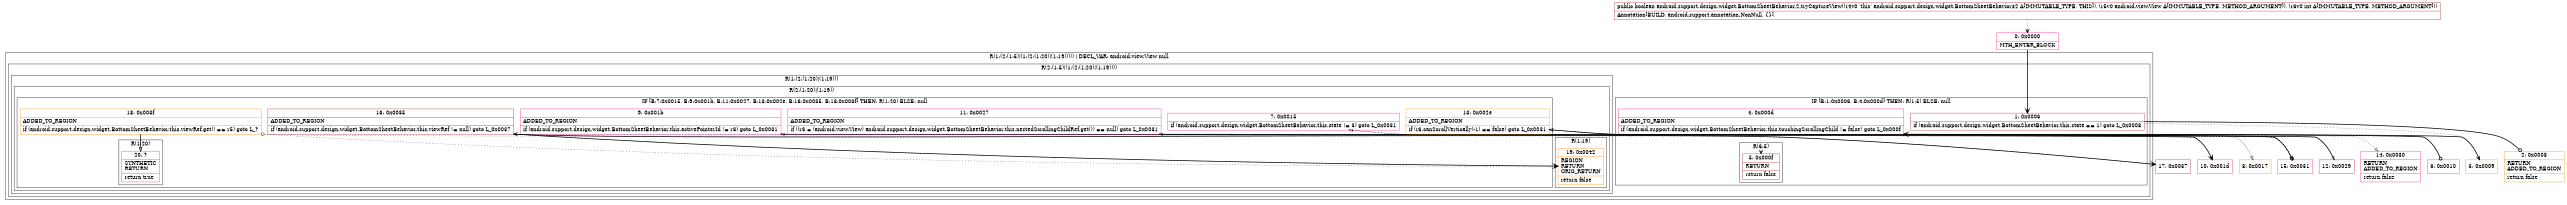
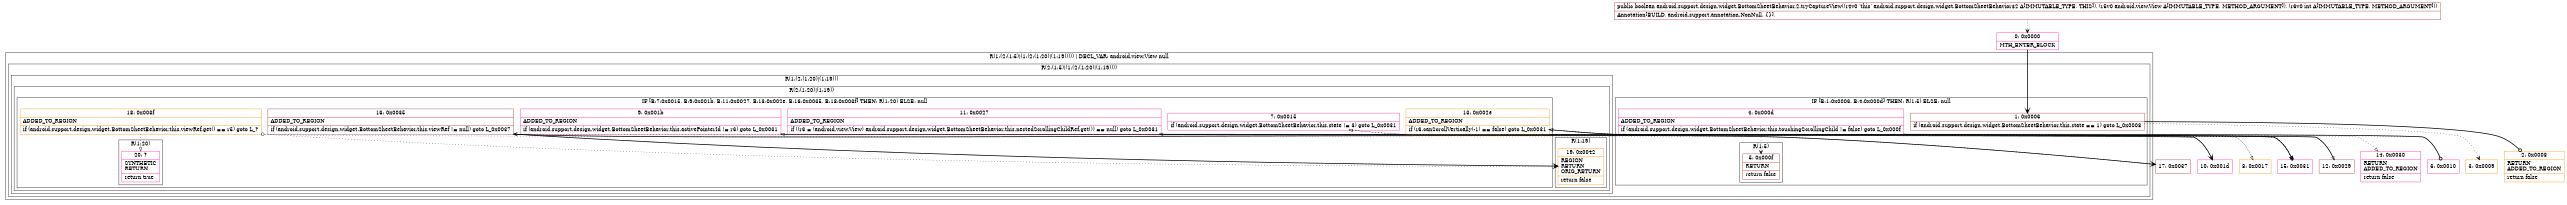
(1825, 135) -> (1825, 135)
(2199, 135) -> none
(141, 142) -> (141, 142)
(1761, 147) -> (1761, 147)
